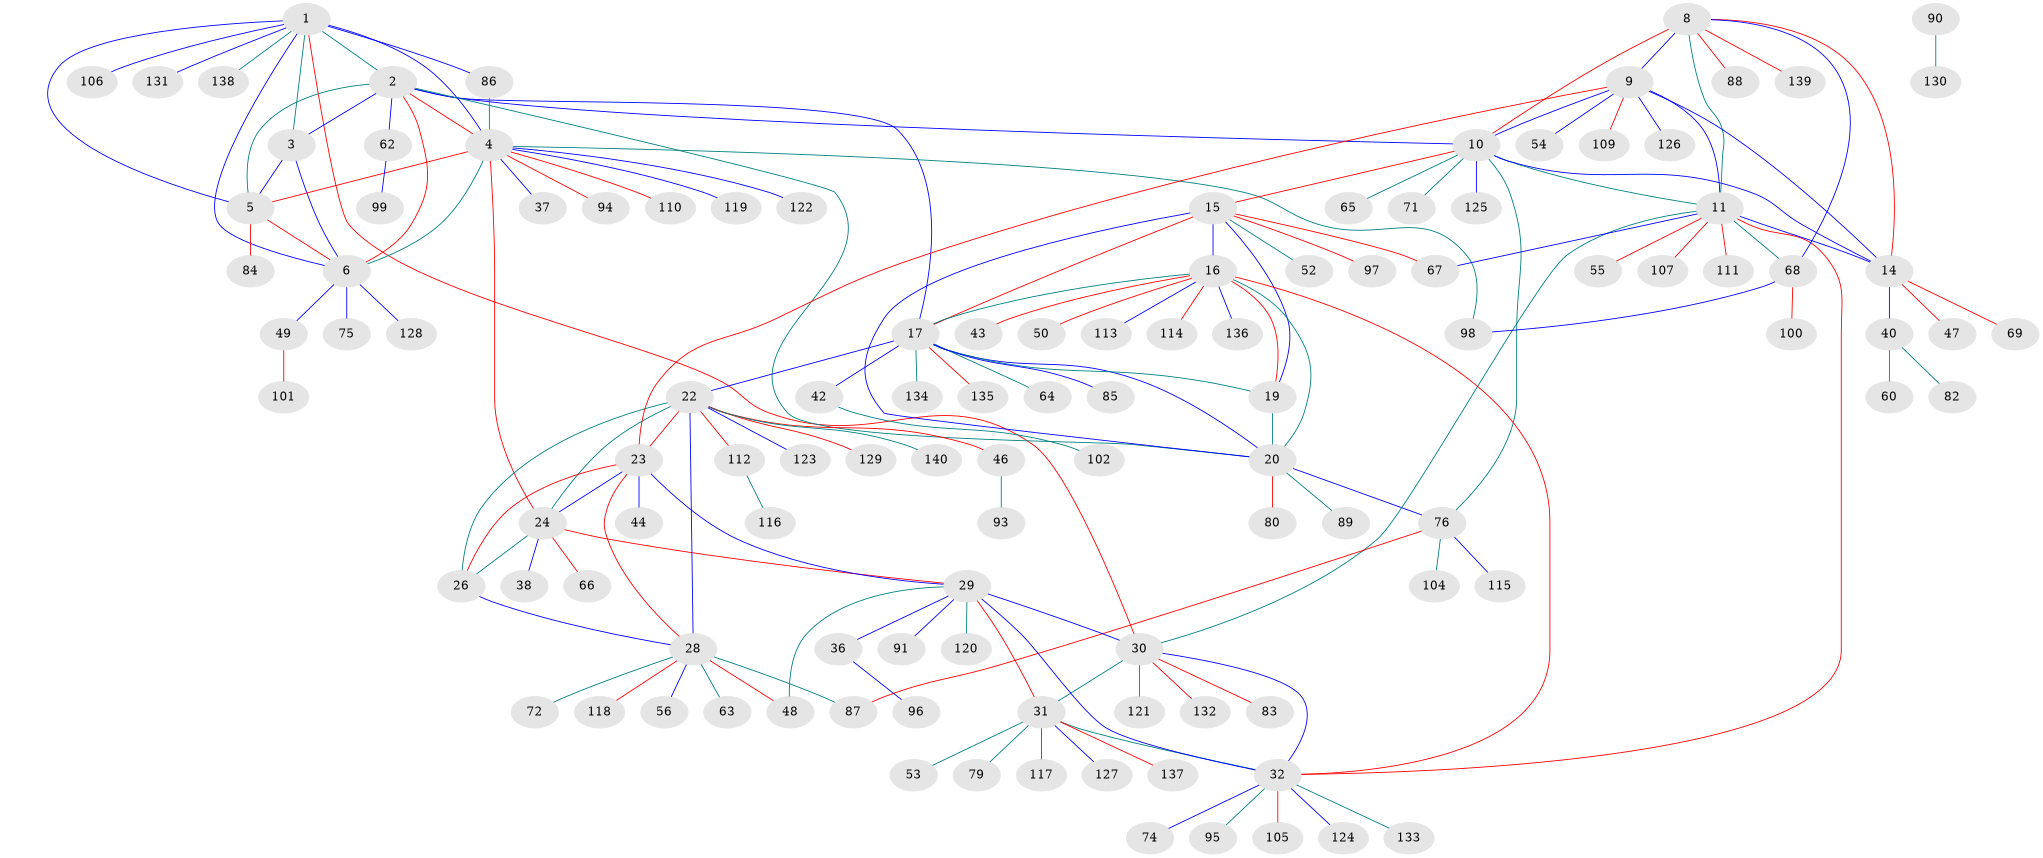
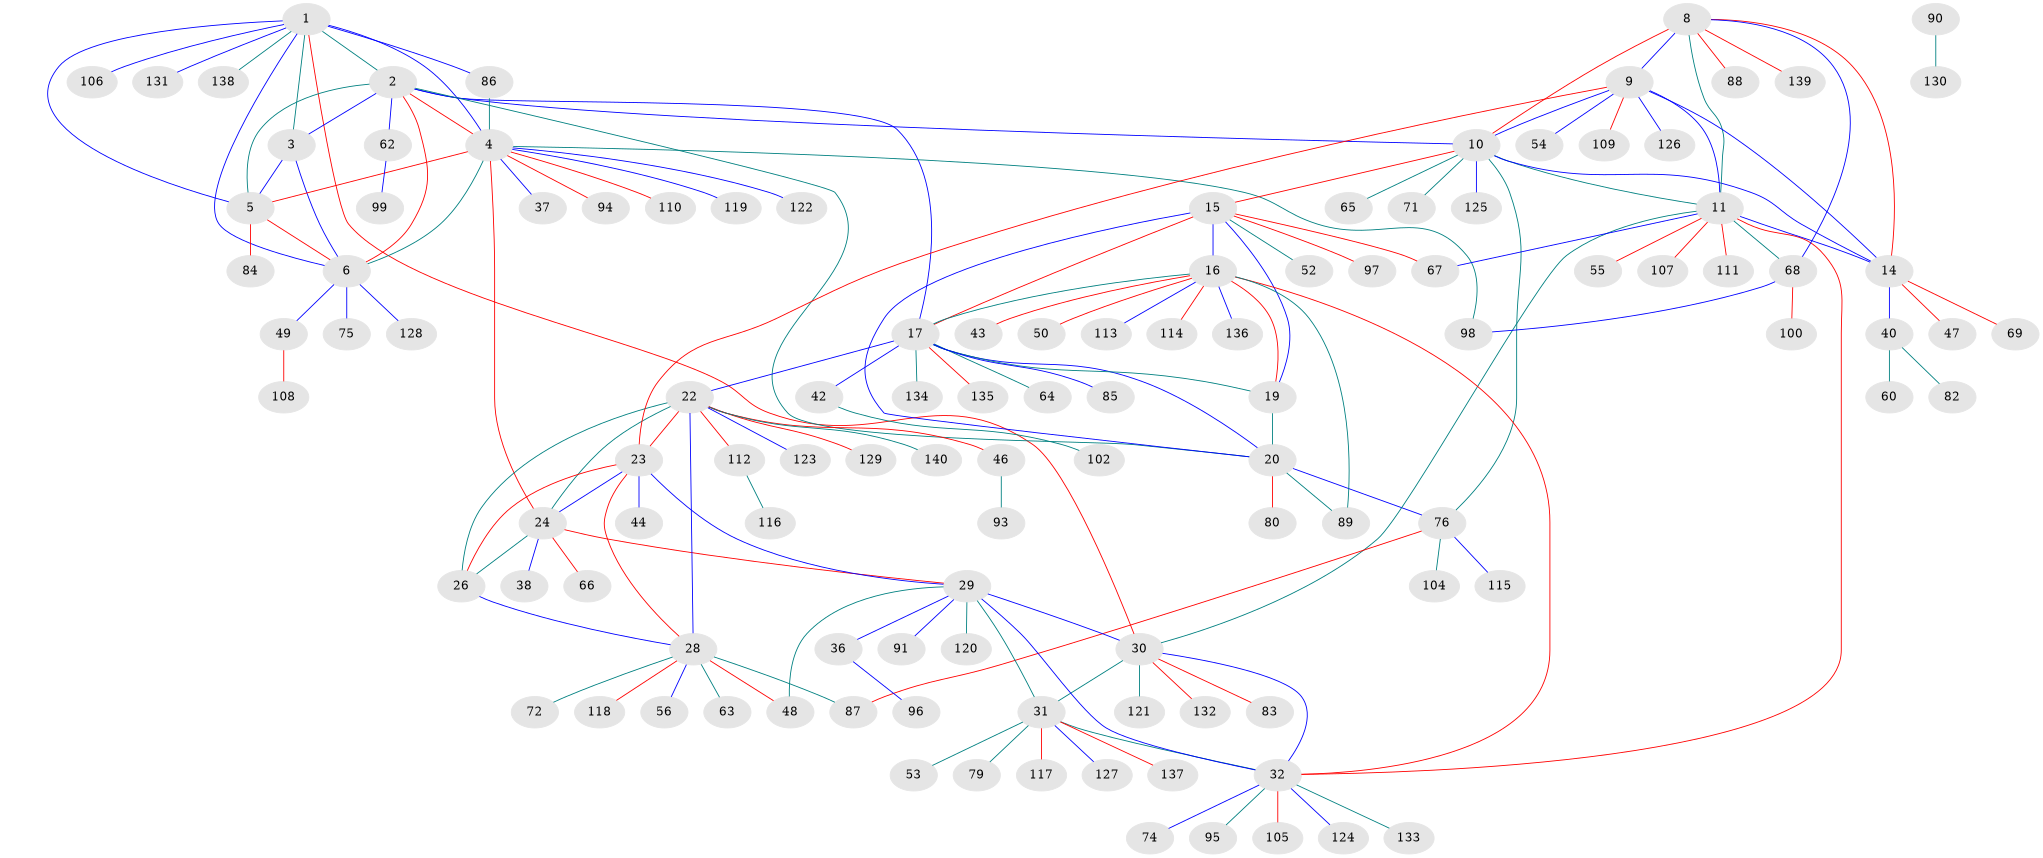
(1306, 350) -> (1334, 367)
(284, 397) -> (284, 397)
(1008, 648) -> (1008, 648)
